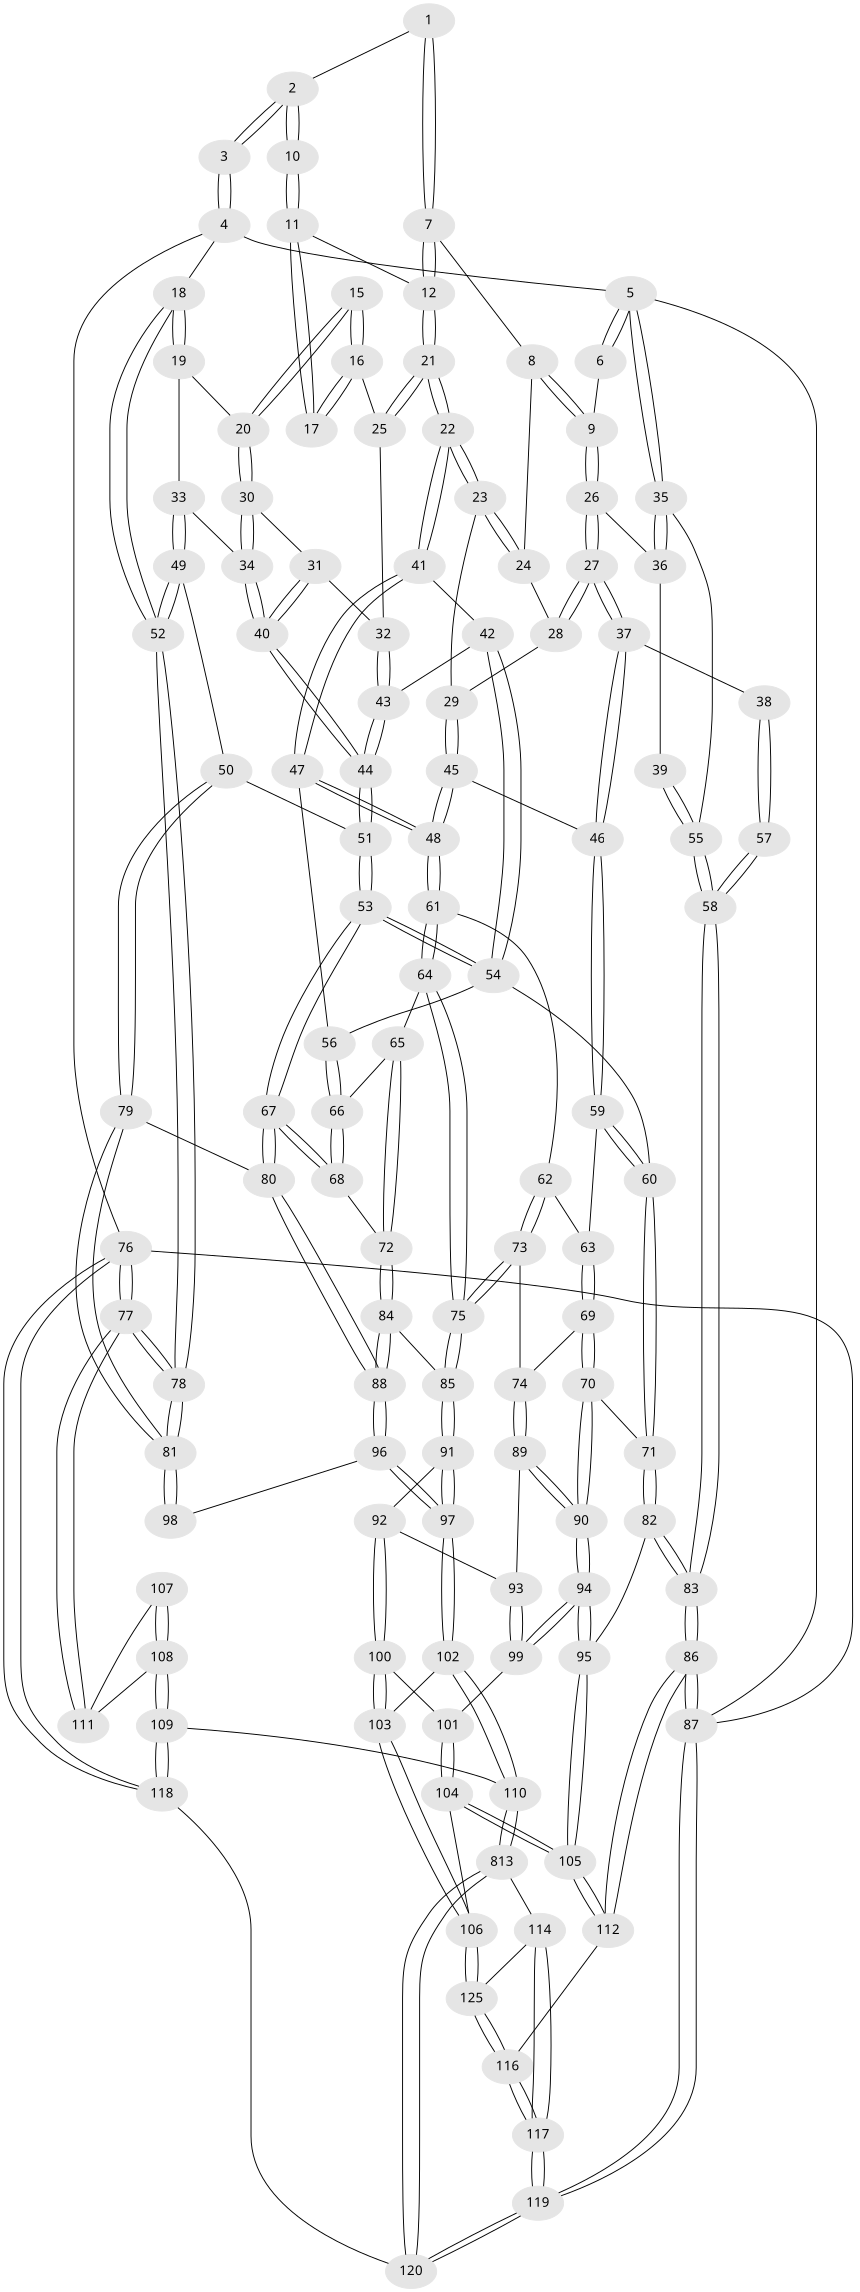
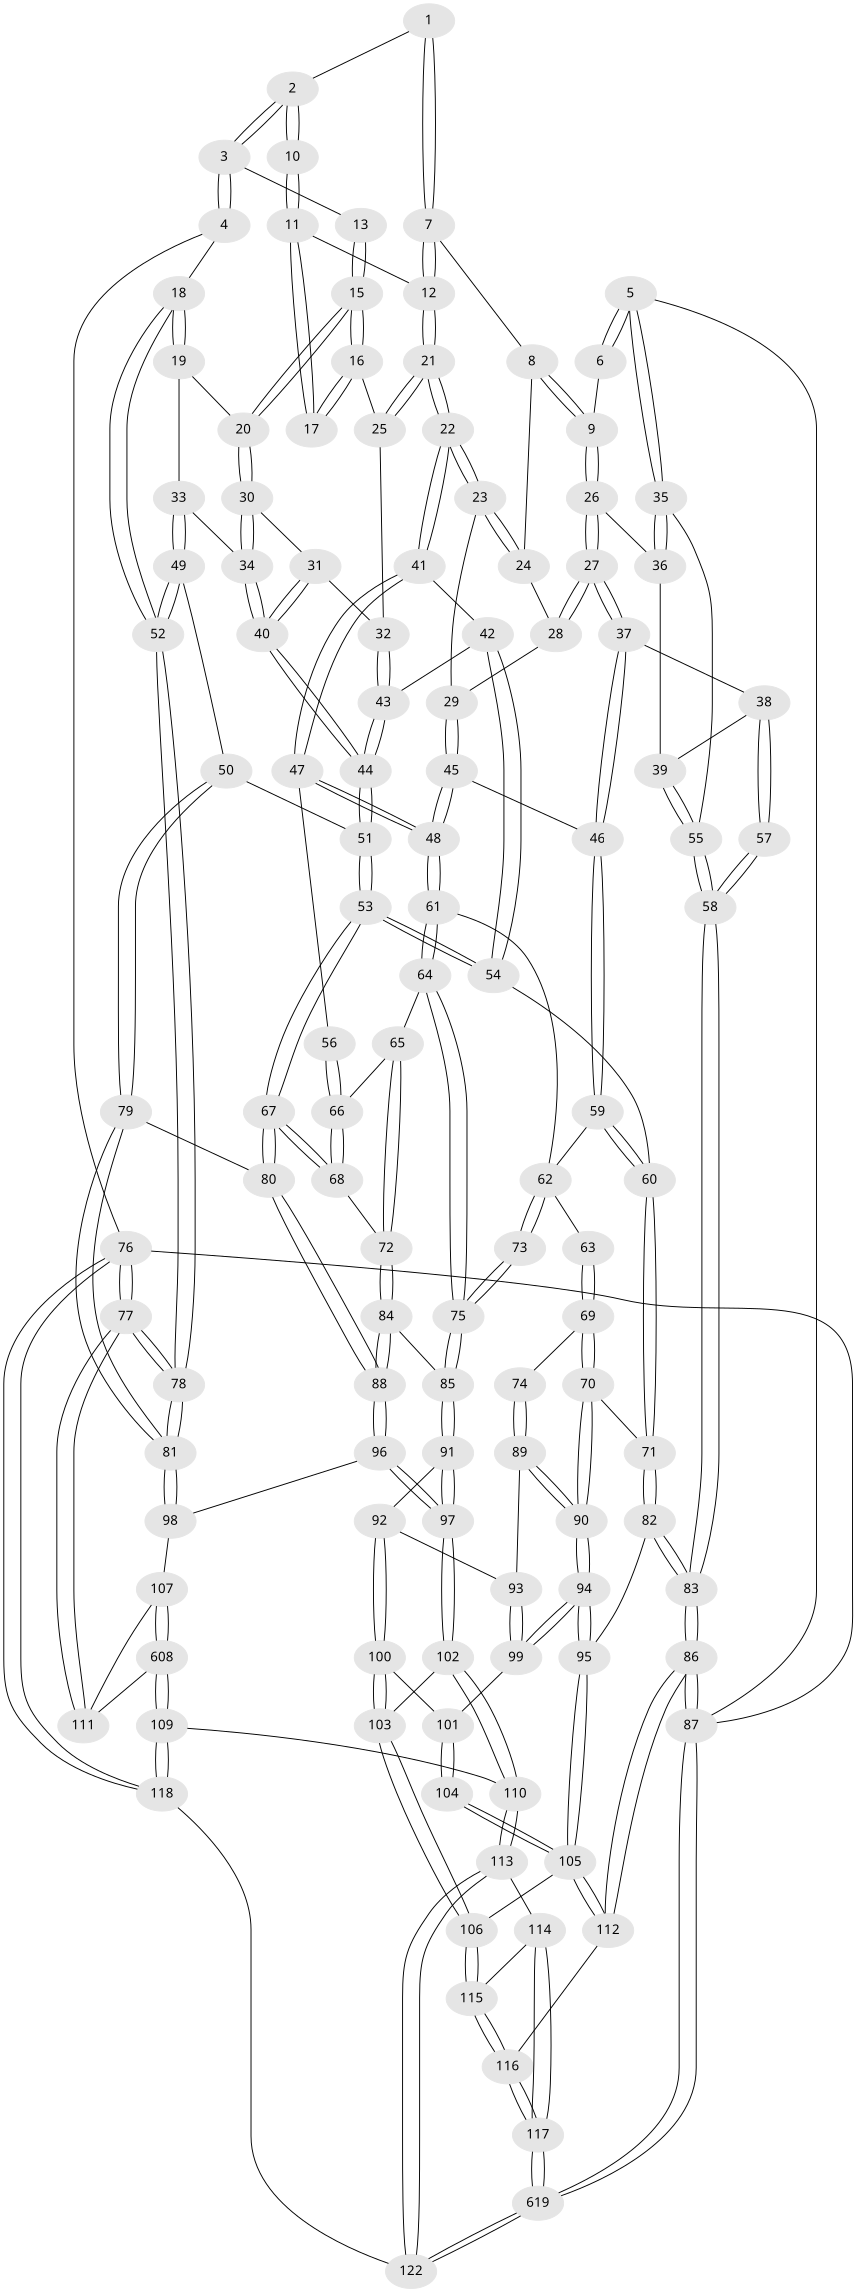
none -> (361, 225)
(415, 269) -> none
none -> (717, 734)
(421, 1007) -> none
(593, 1180) -> (572, 1146)
(520, 1317) -> none
none -> (166, 1555)
(162, 1658) -> (162, 1658)
(459, 1862) -> (516, 1900)
(502, 1862) -> (502, 1862)
(472, 1999) -> (472, 1999)
(538, 2203) -> (538, 2203)
(411, 2271) -> (411, 2271)
